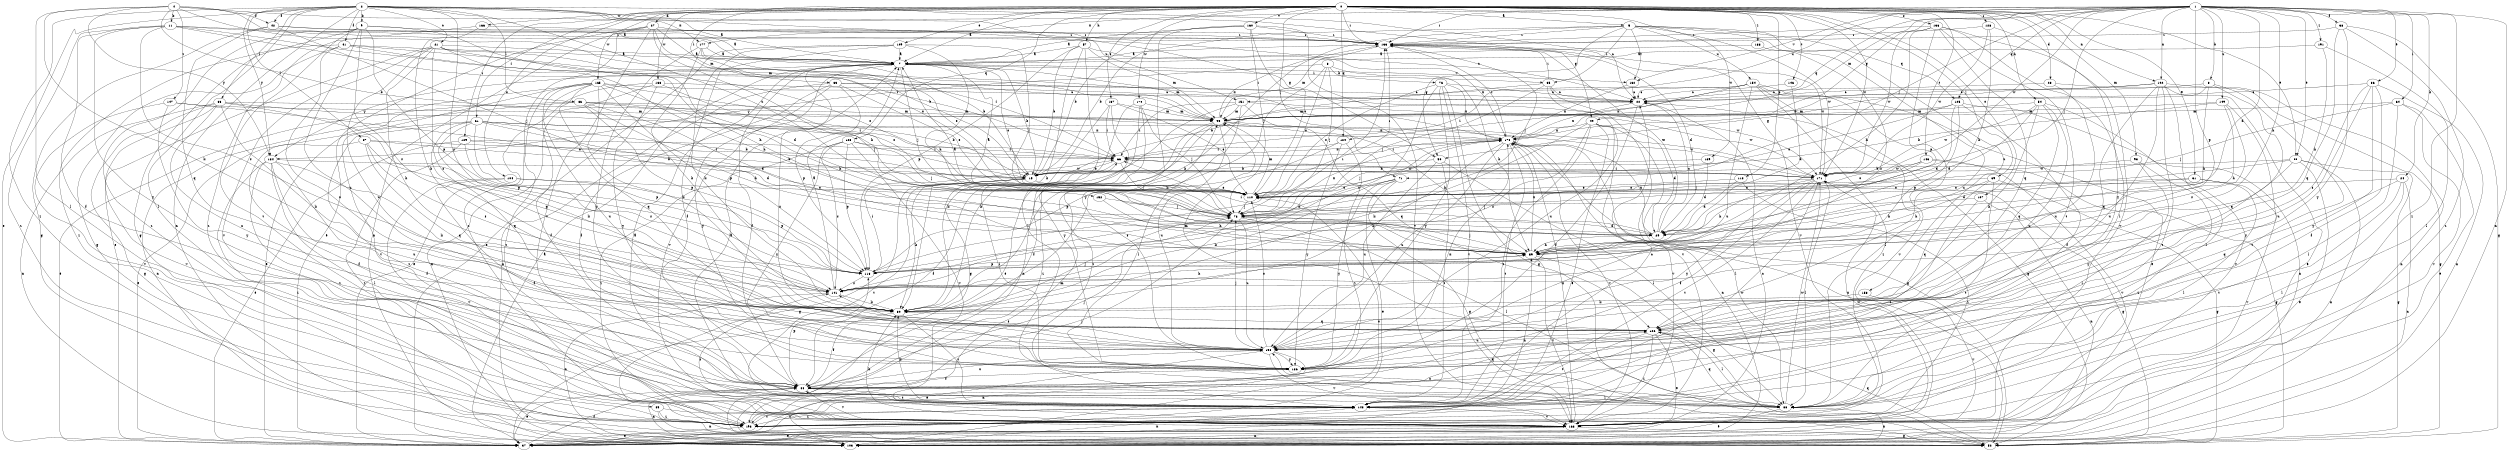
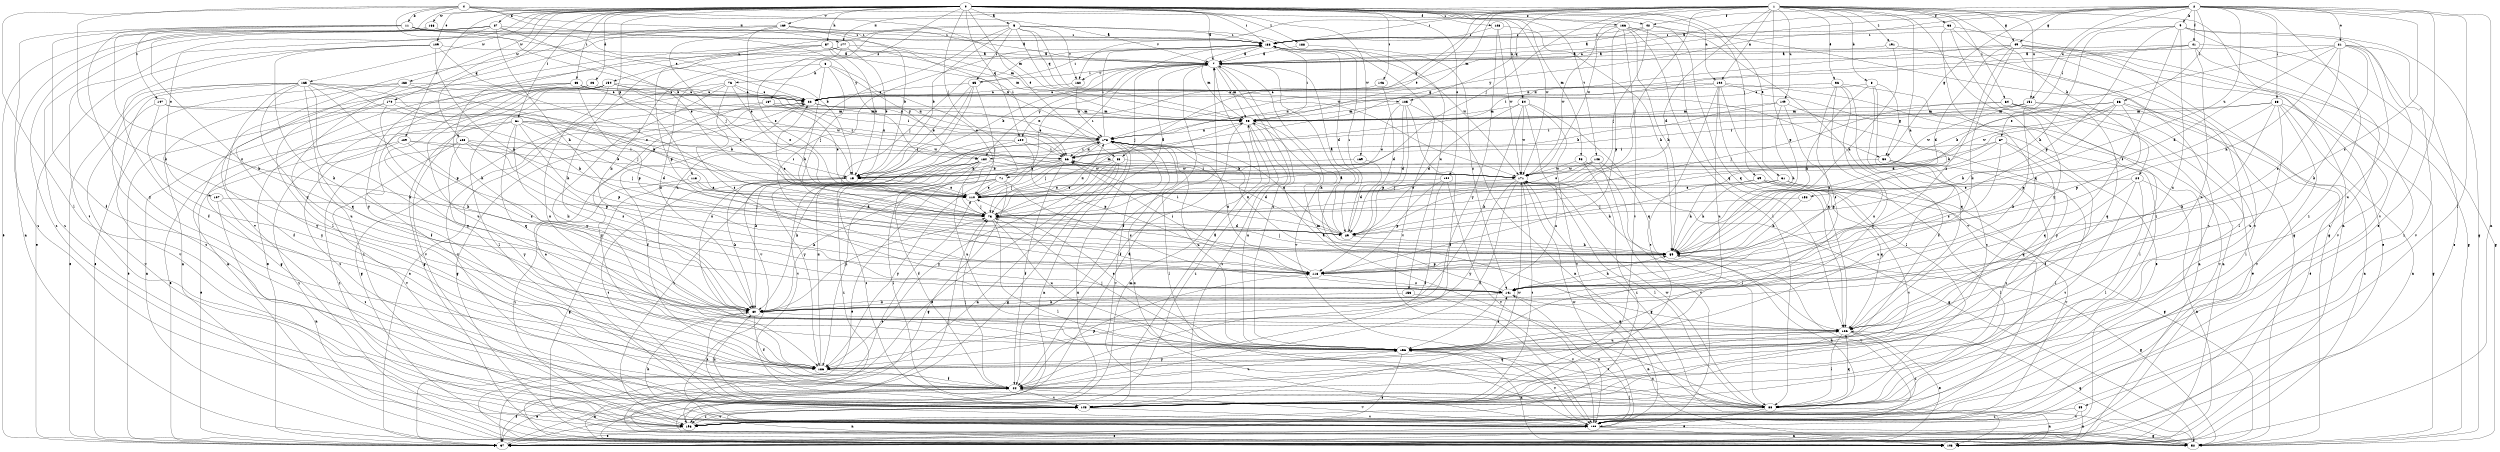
none -> (1675, 49)
(1038, 303) -> (849, 228)
